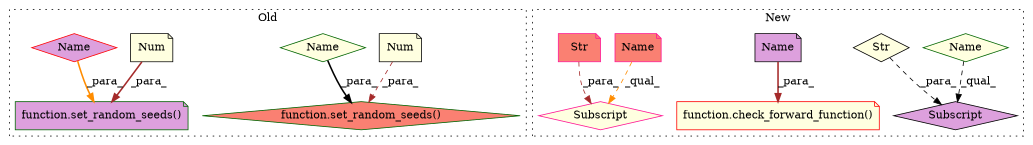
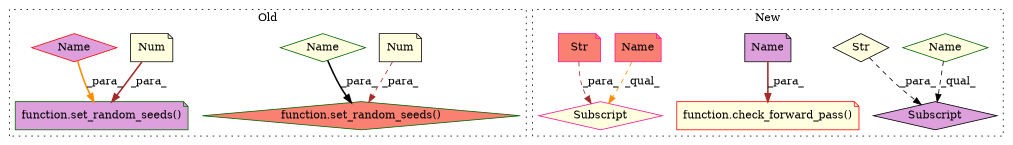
(778, 116) -> (768, 116)
